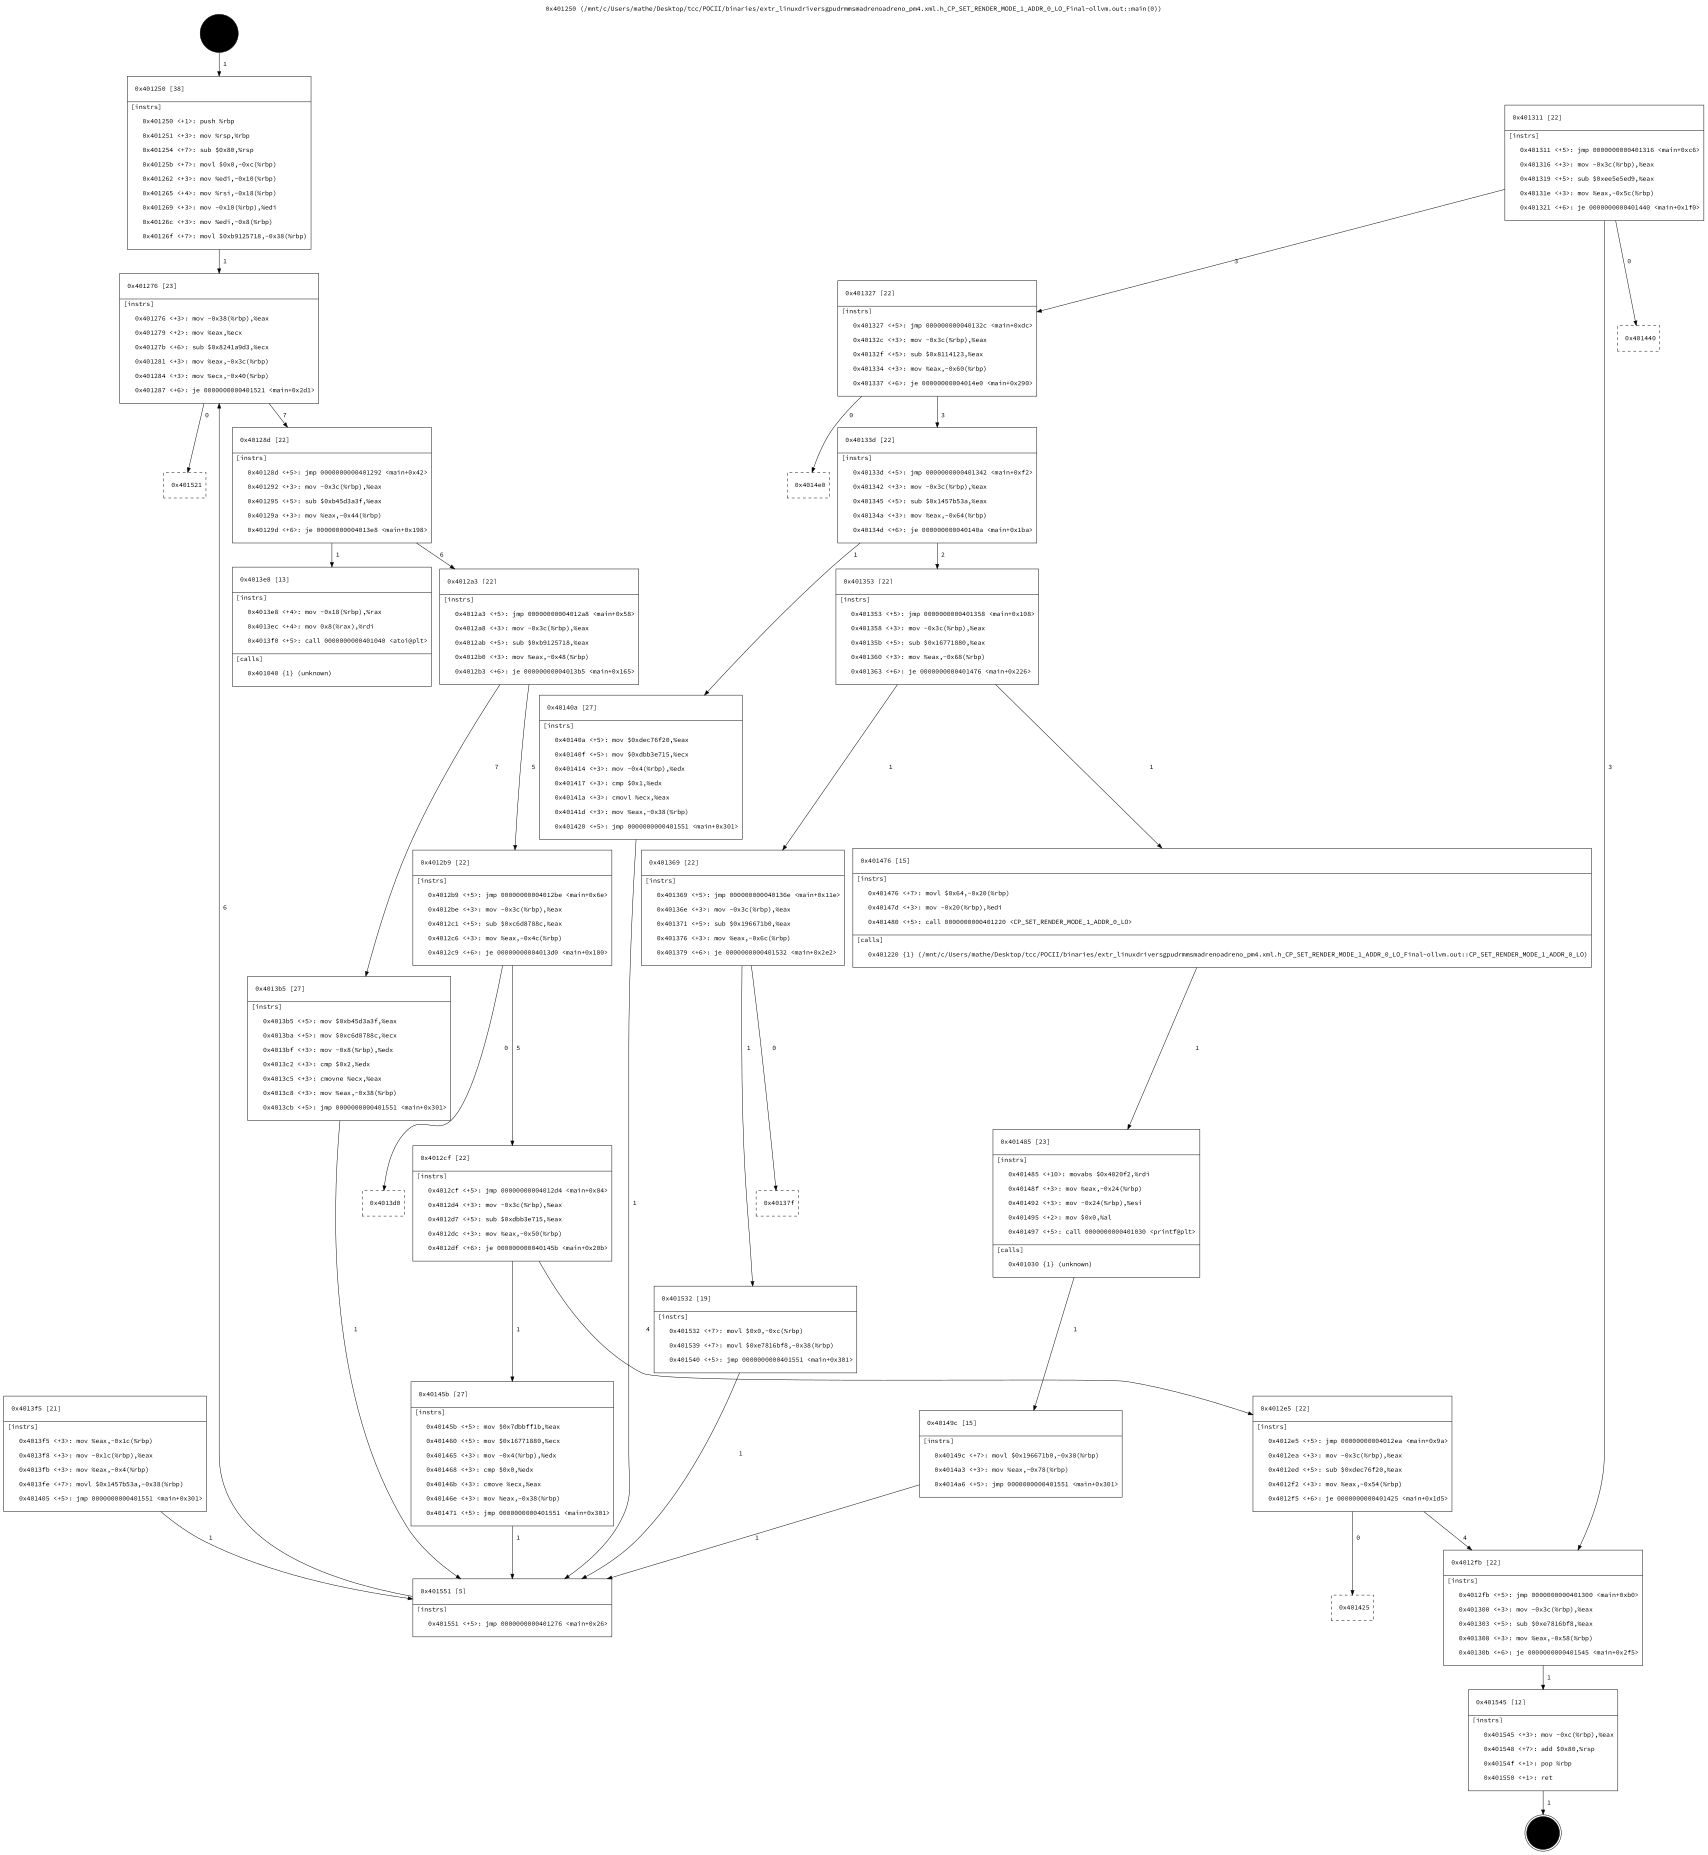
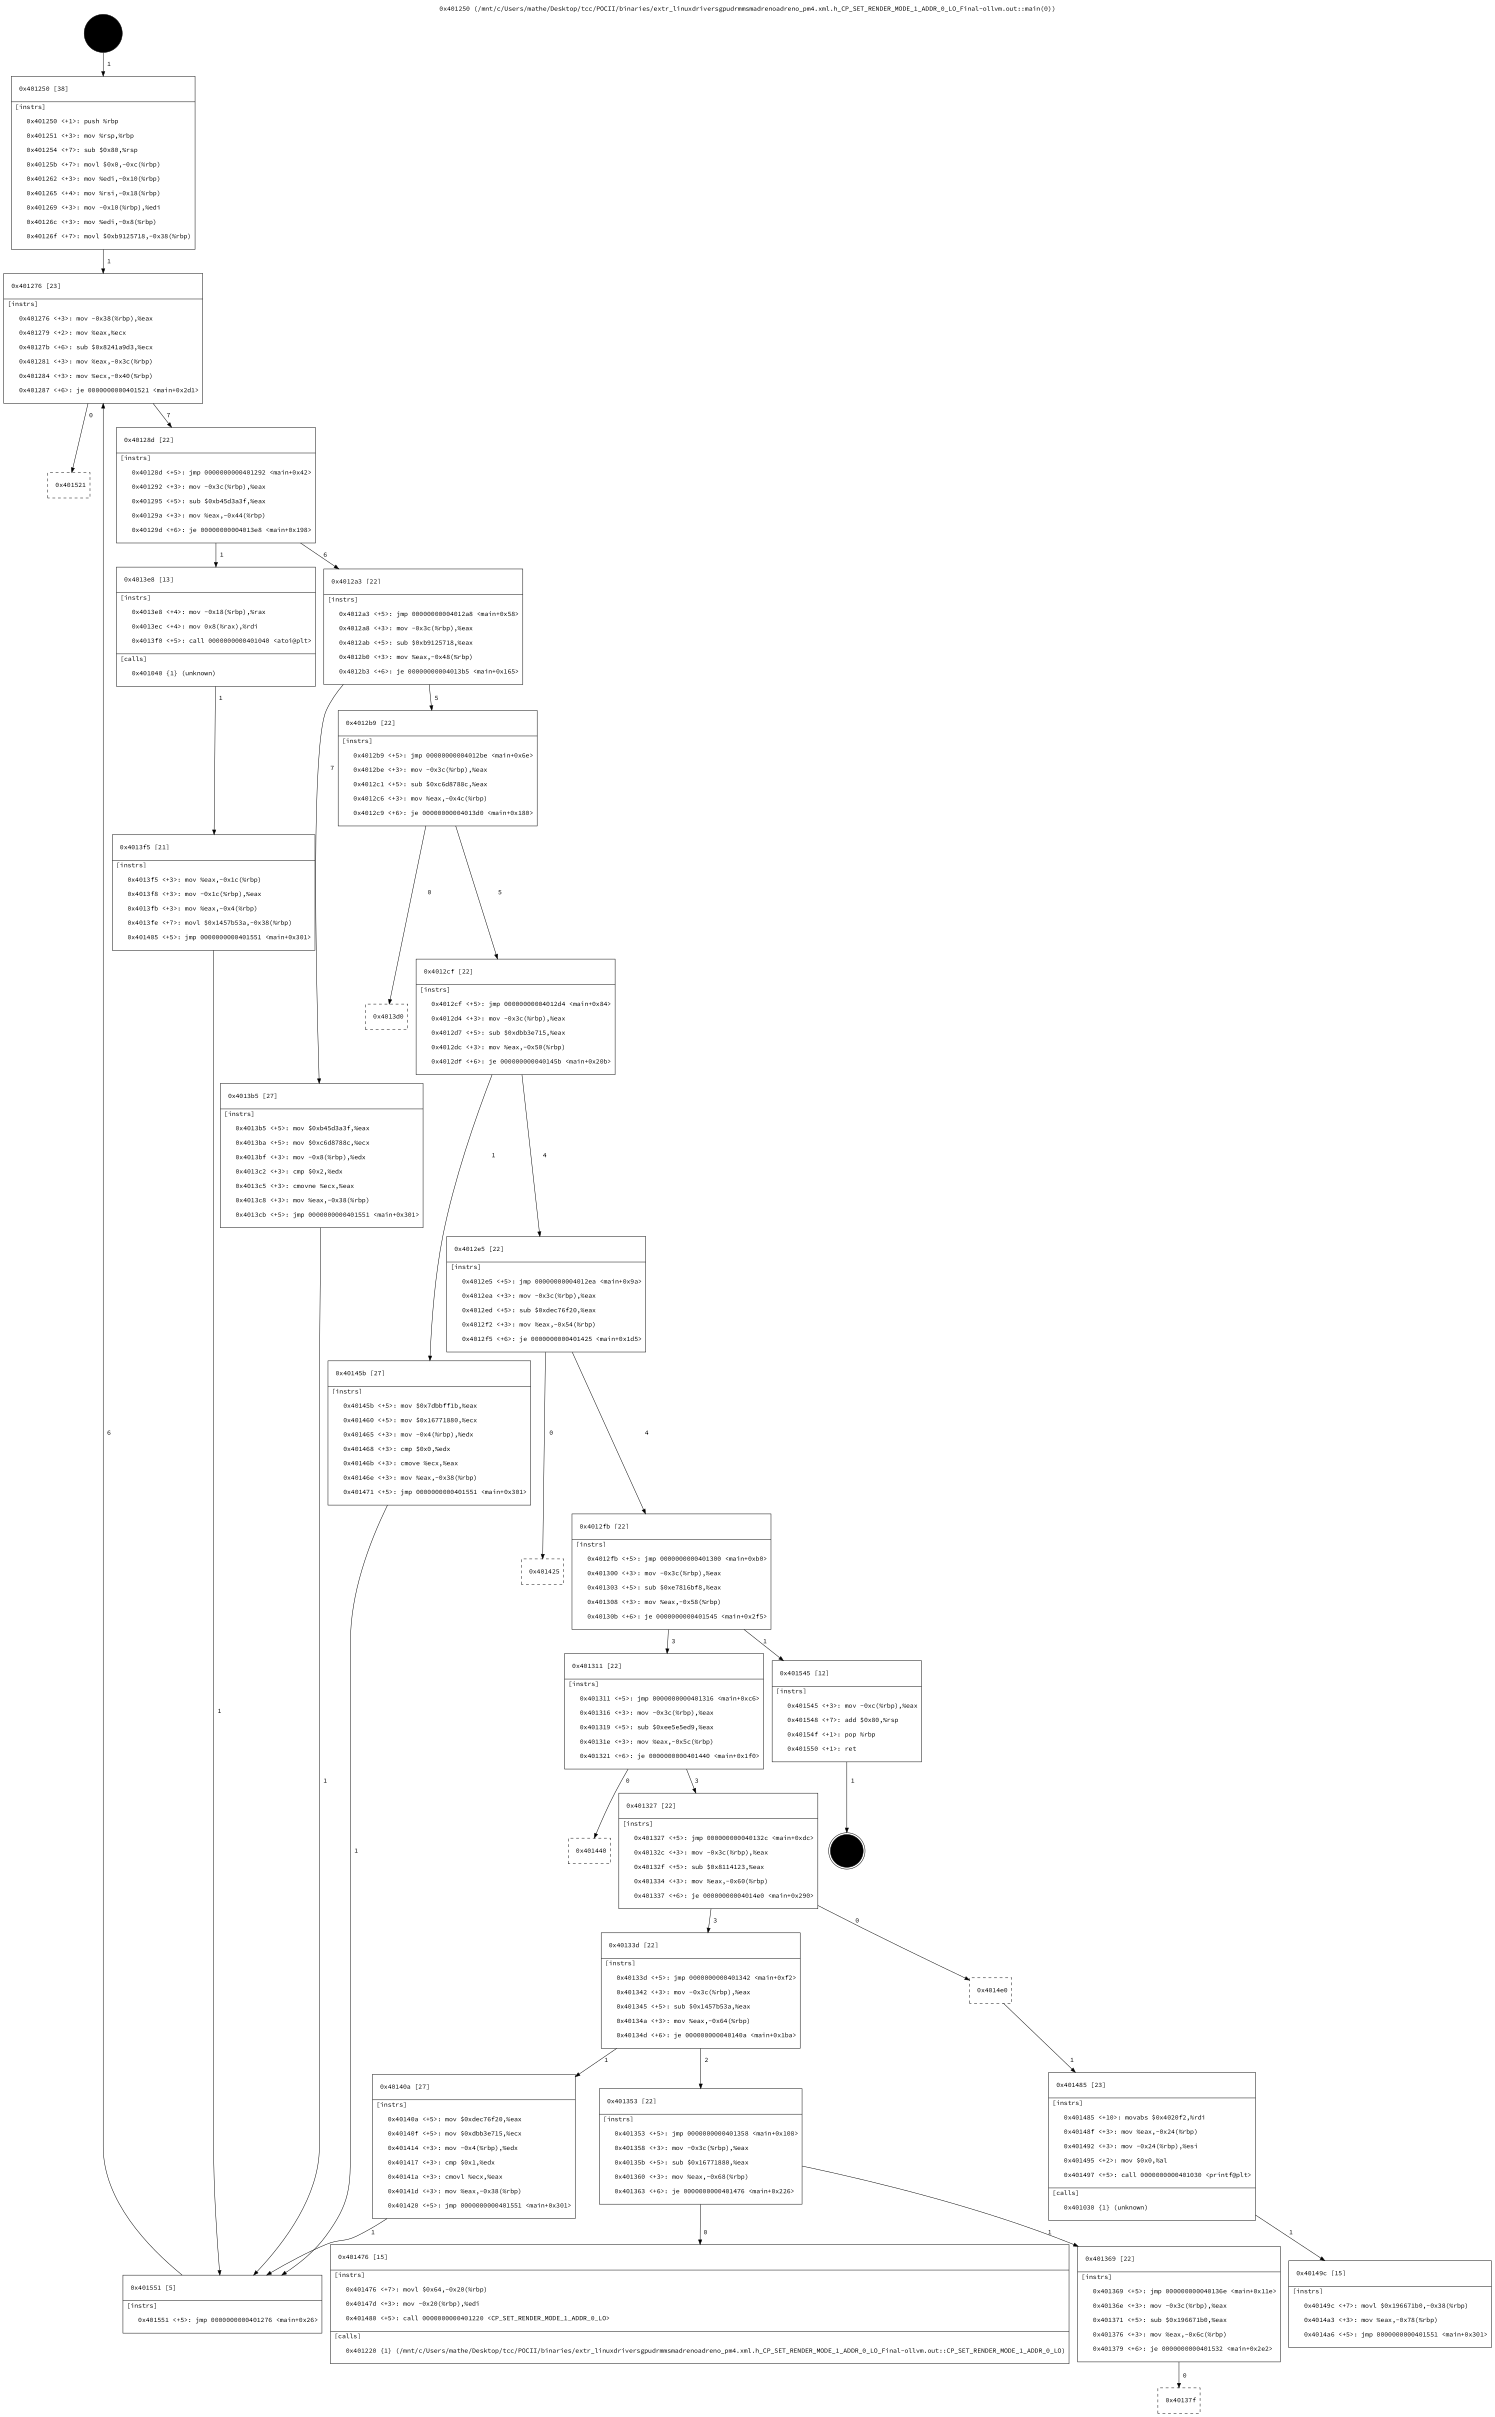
none -> (215, 758)
(1150, 767) -> (704, 2232)
(1604, 885) -> (668, 1639)
(1163, 1046) -> (1038, 2036)
(755, 1330) -> none
(766, 1531) -> none
